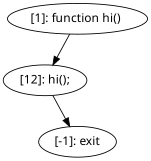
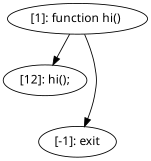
(59, 107) -> (96, 76)
